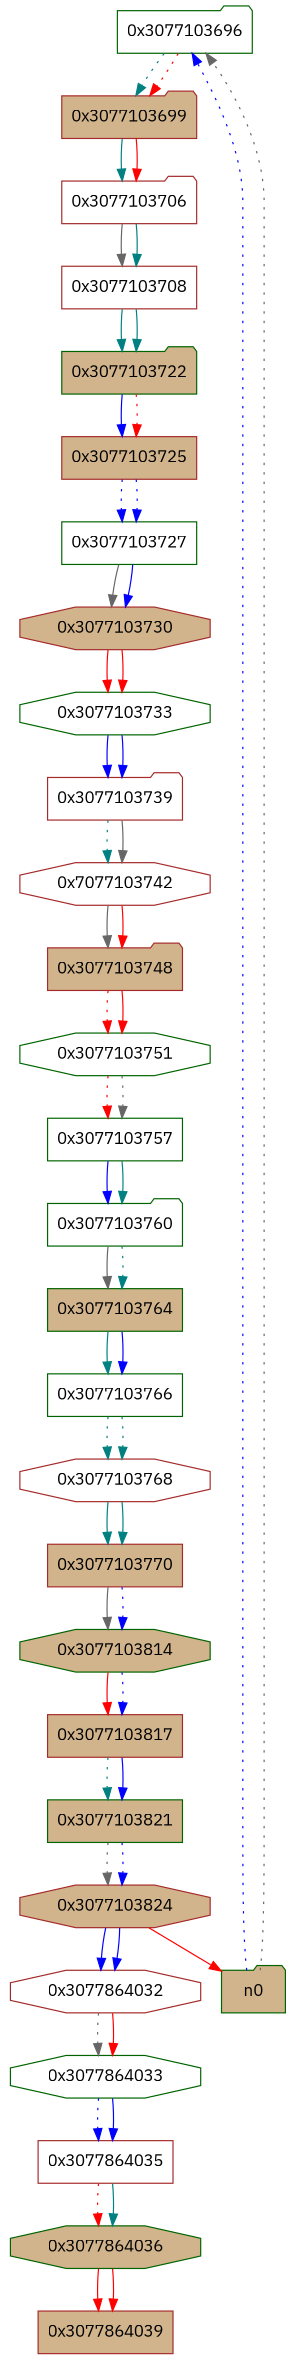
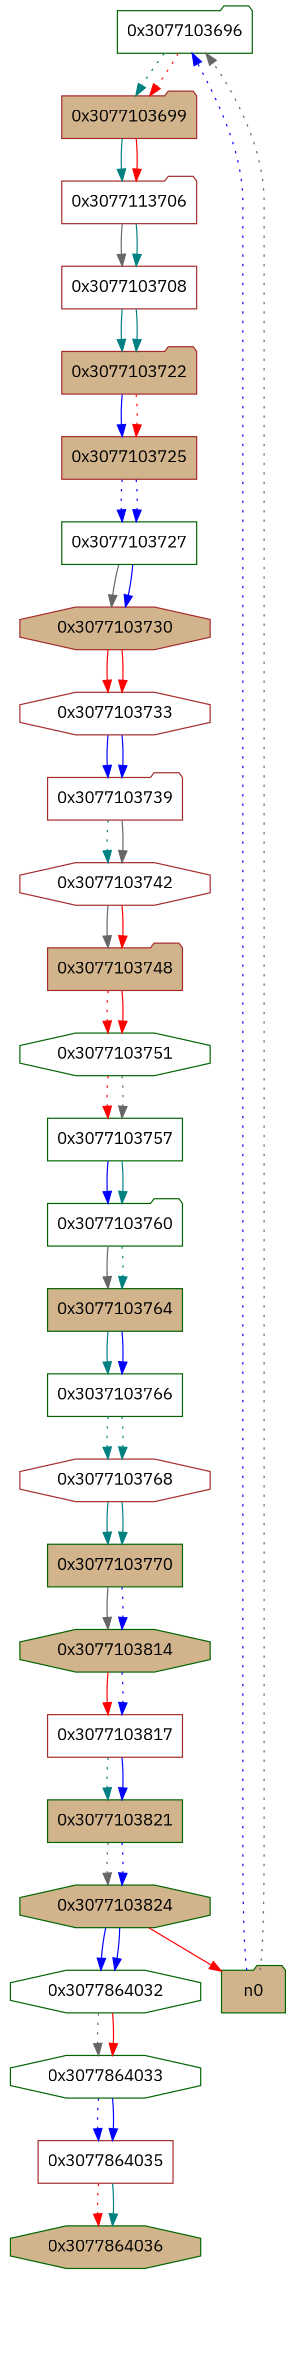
(129, 202) -> (129, 202)
(129, 373) -> (129, 373)
(115, 714) -> (115, 714)
(115, 884) -> (115, 884)
(115, 1395) -> (115, 1395)
(115, 1566) -> (115, 1566)
(115, 1736) -> (115, 1736)
(115, 1906) -> (115, 1906)
(106, 1992) -> (106, 1992)
(106, 2332) -> none
